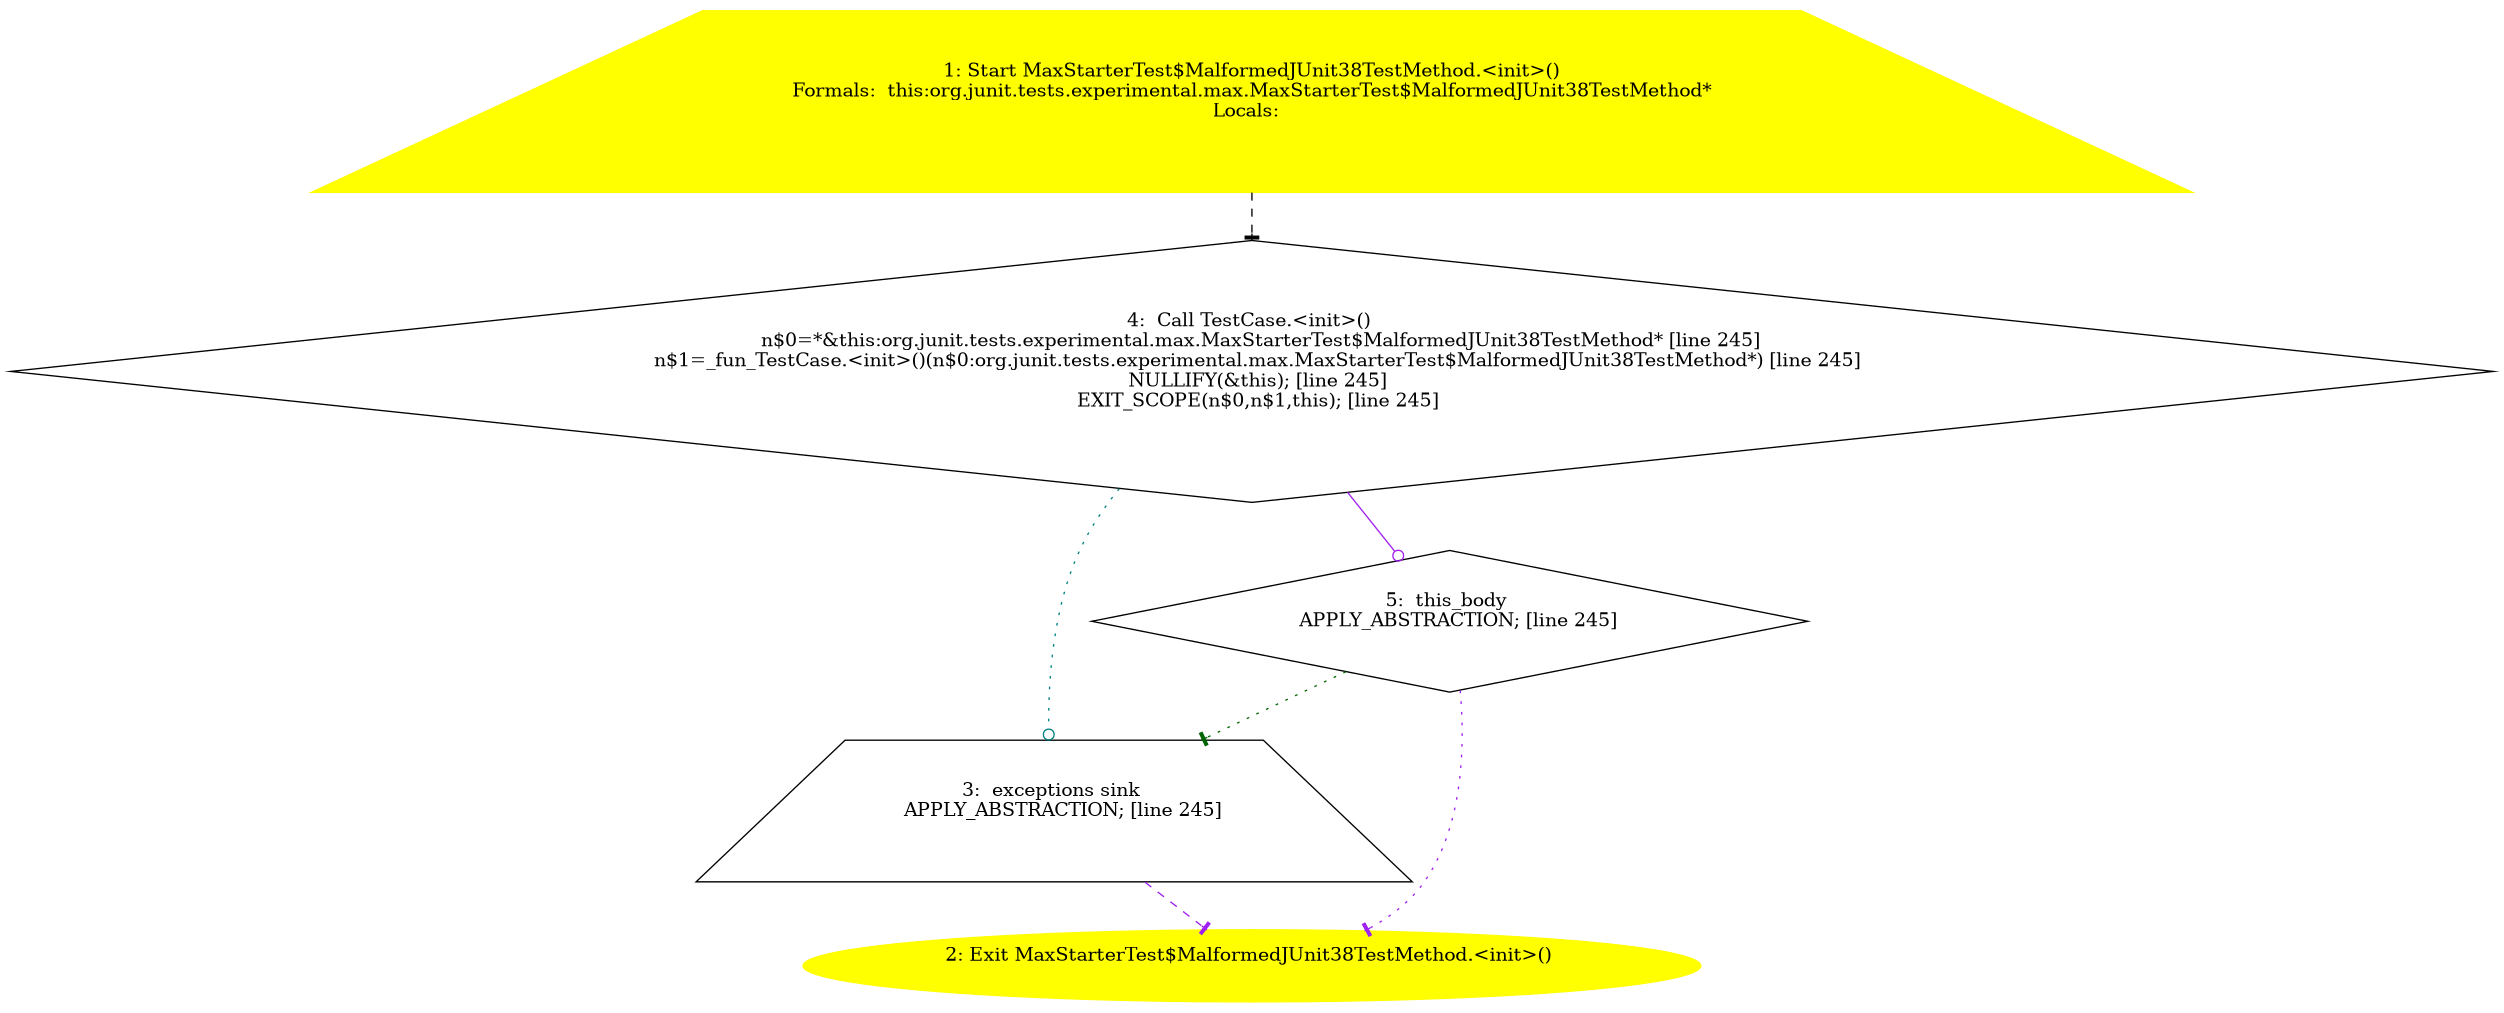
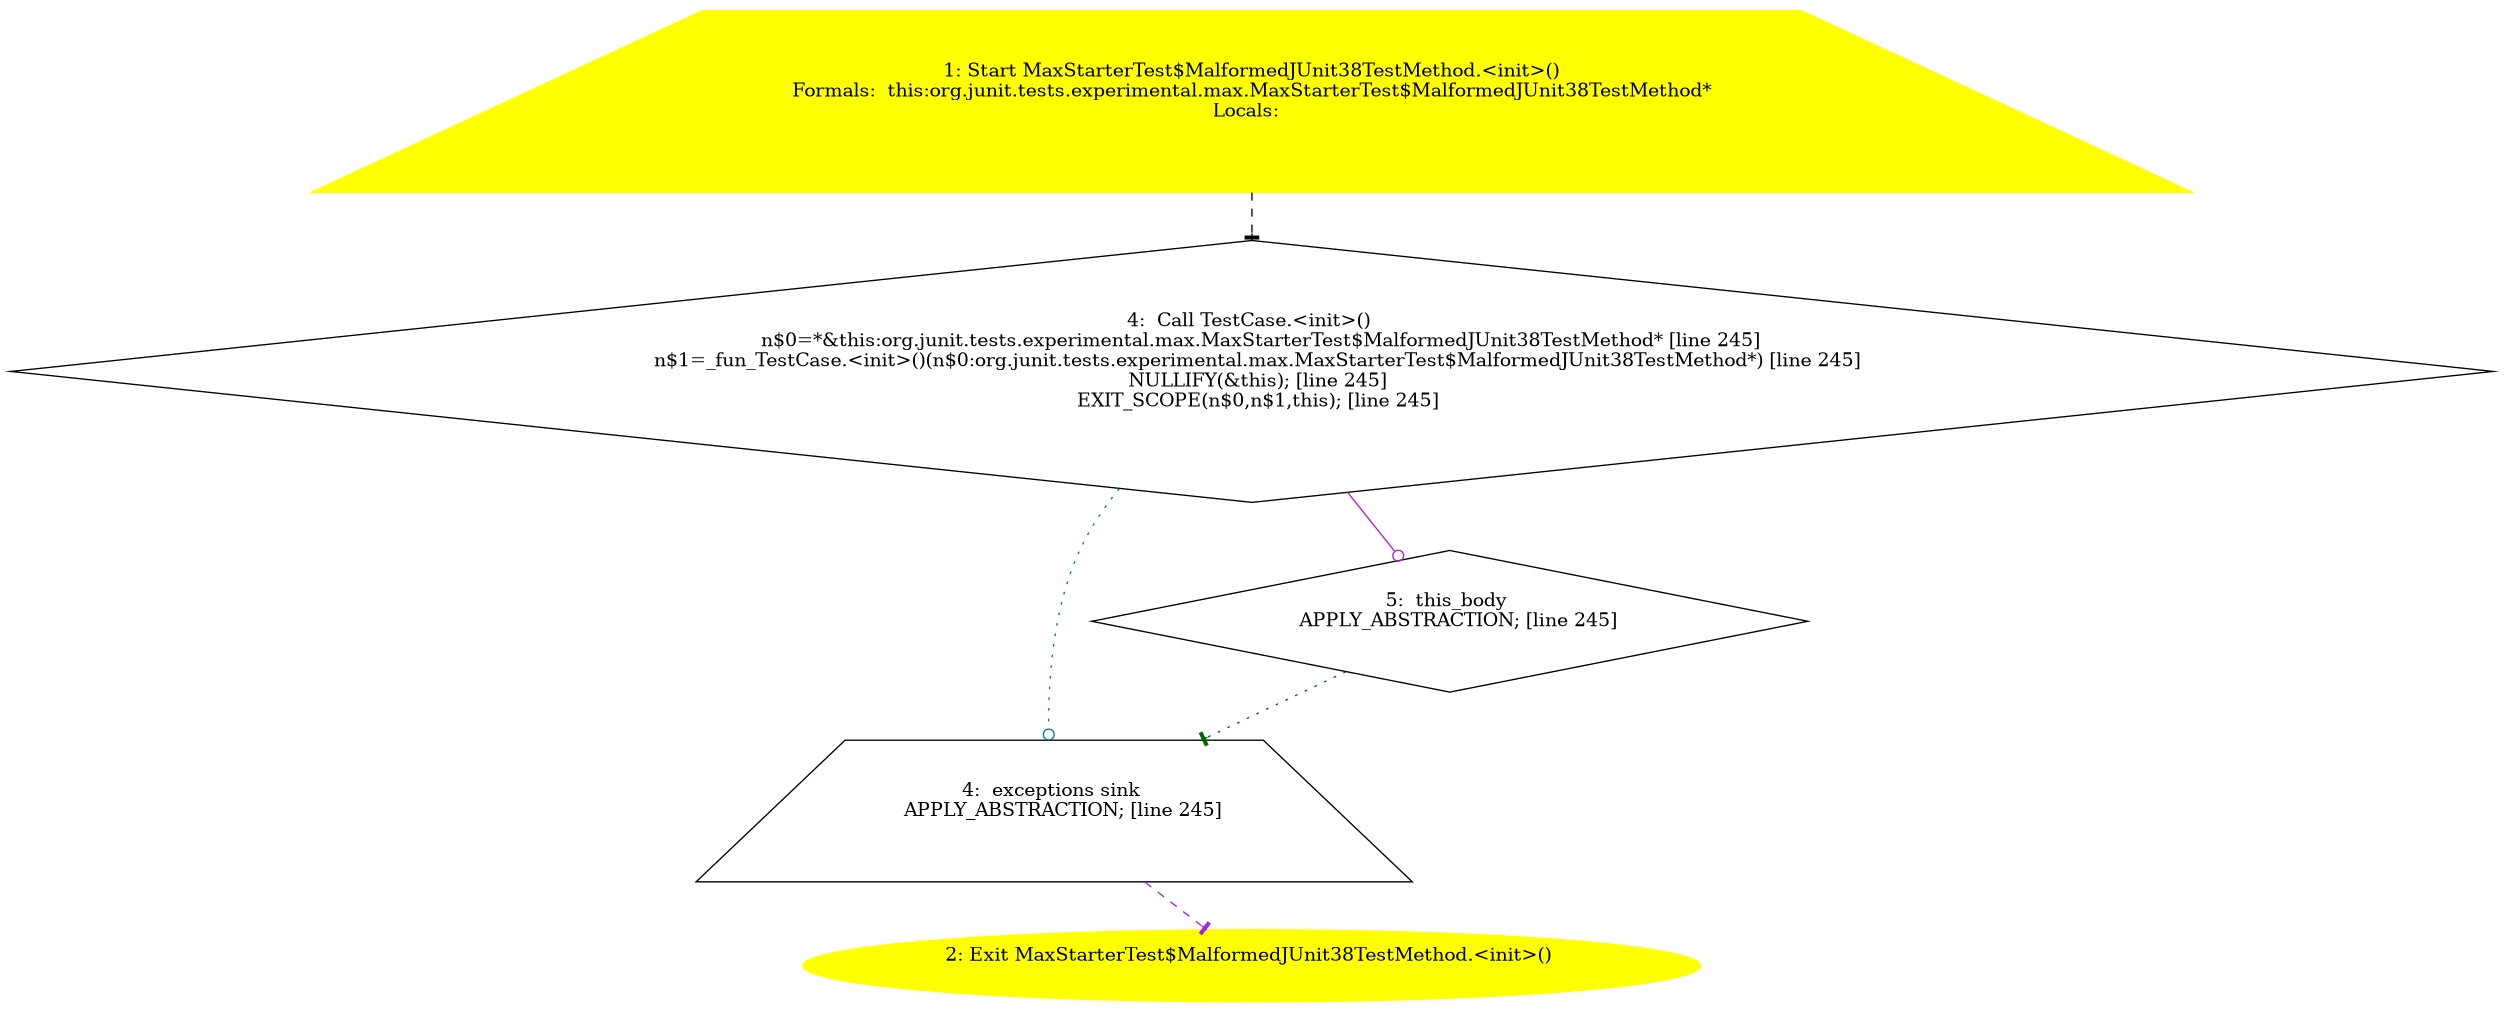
(1054, 811) -> (1054, 811)
(1450, 824) -> none
